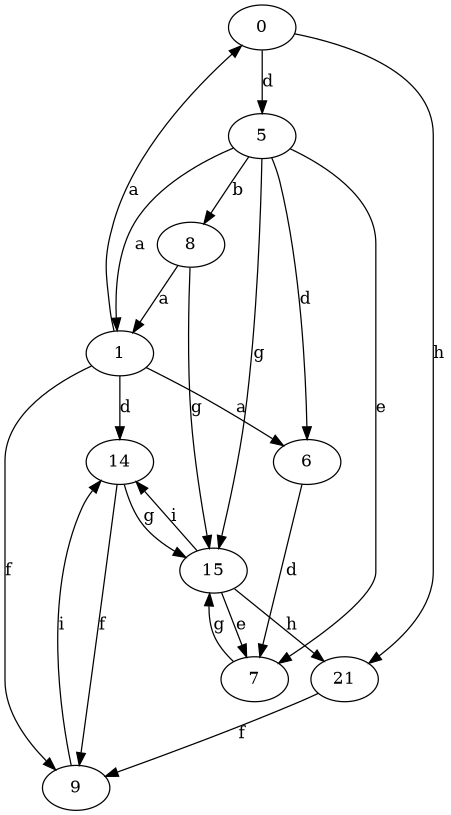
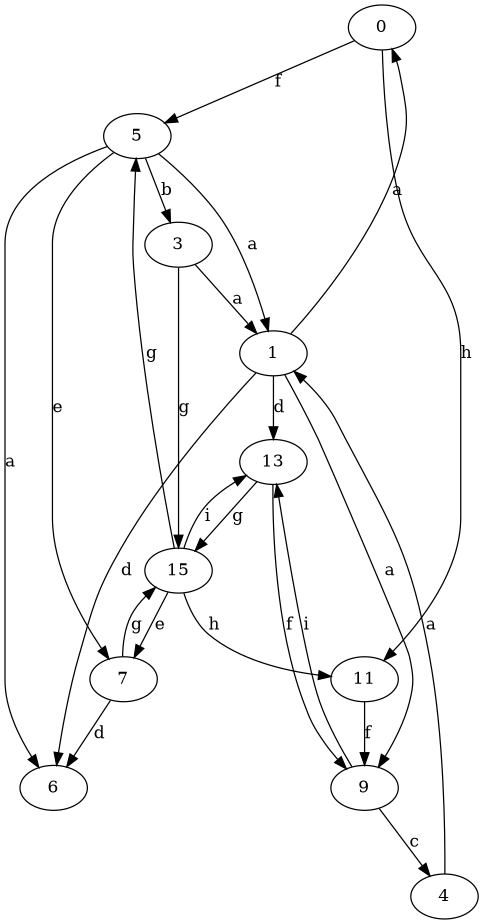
(268, 82) -> (278, 82)
(191, 245) -> (179, 245)
(306, 299) -> (11, 462)
(252, 349) -> (143, 361)
(242, 408) -> (127, 571)
(120, 462) -> (273, 462)
(282, 564) -> (92, 728)
(9, 571) -> (390, 571)
(345, 679) -> (365, 679)
none -> (445, 897)
